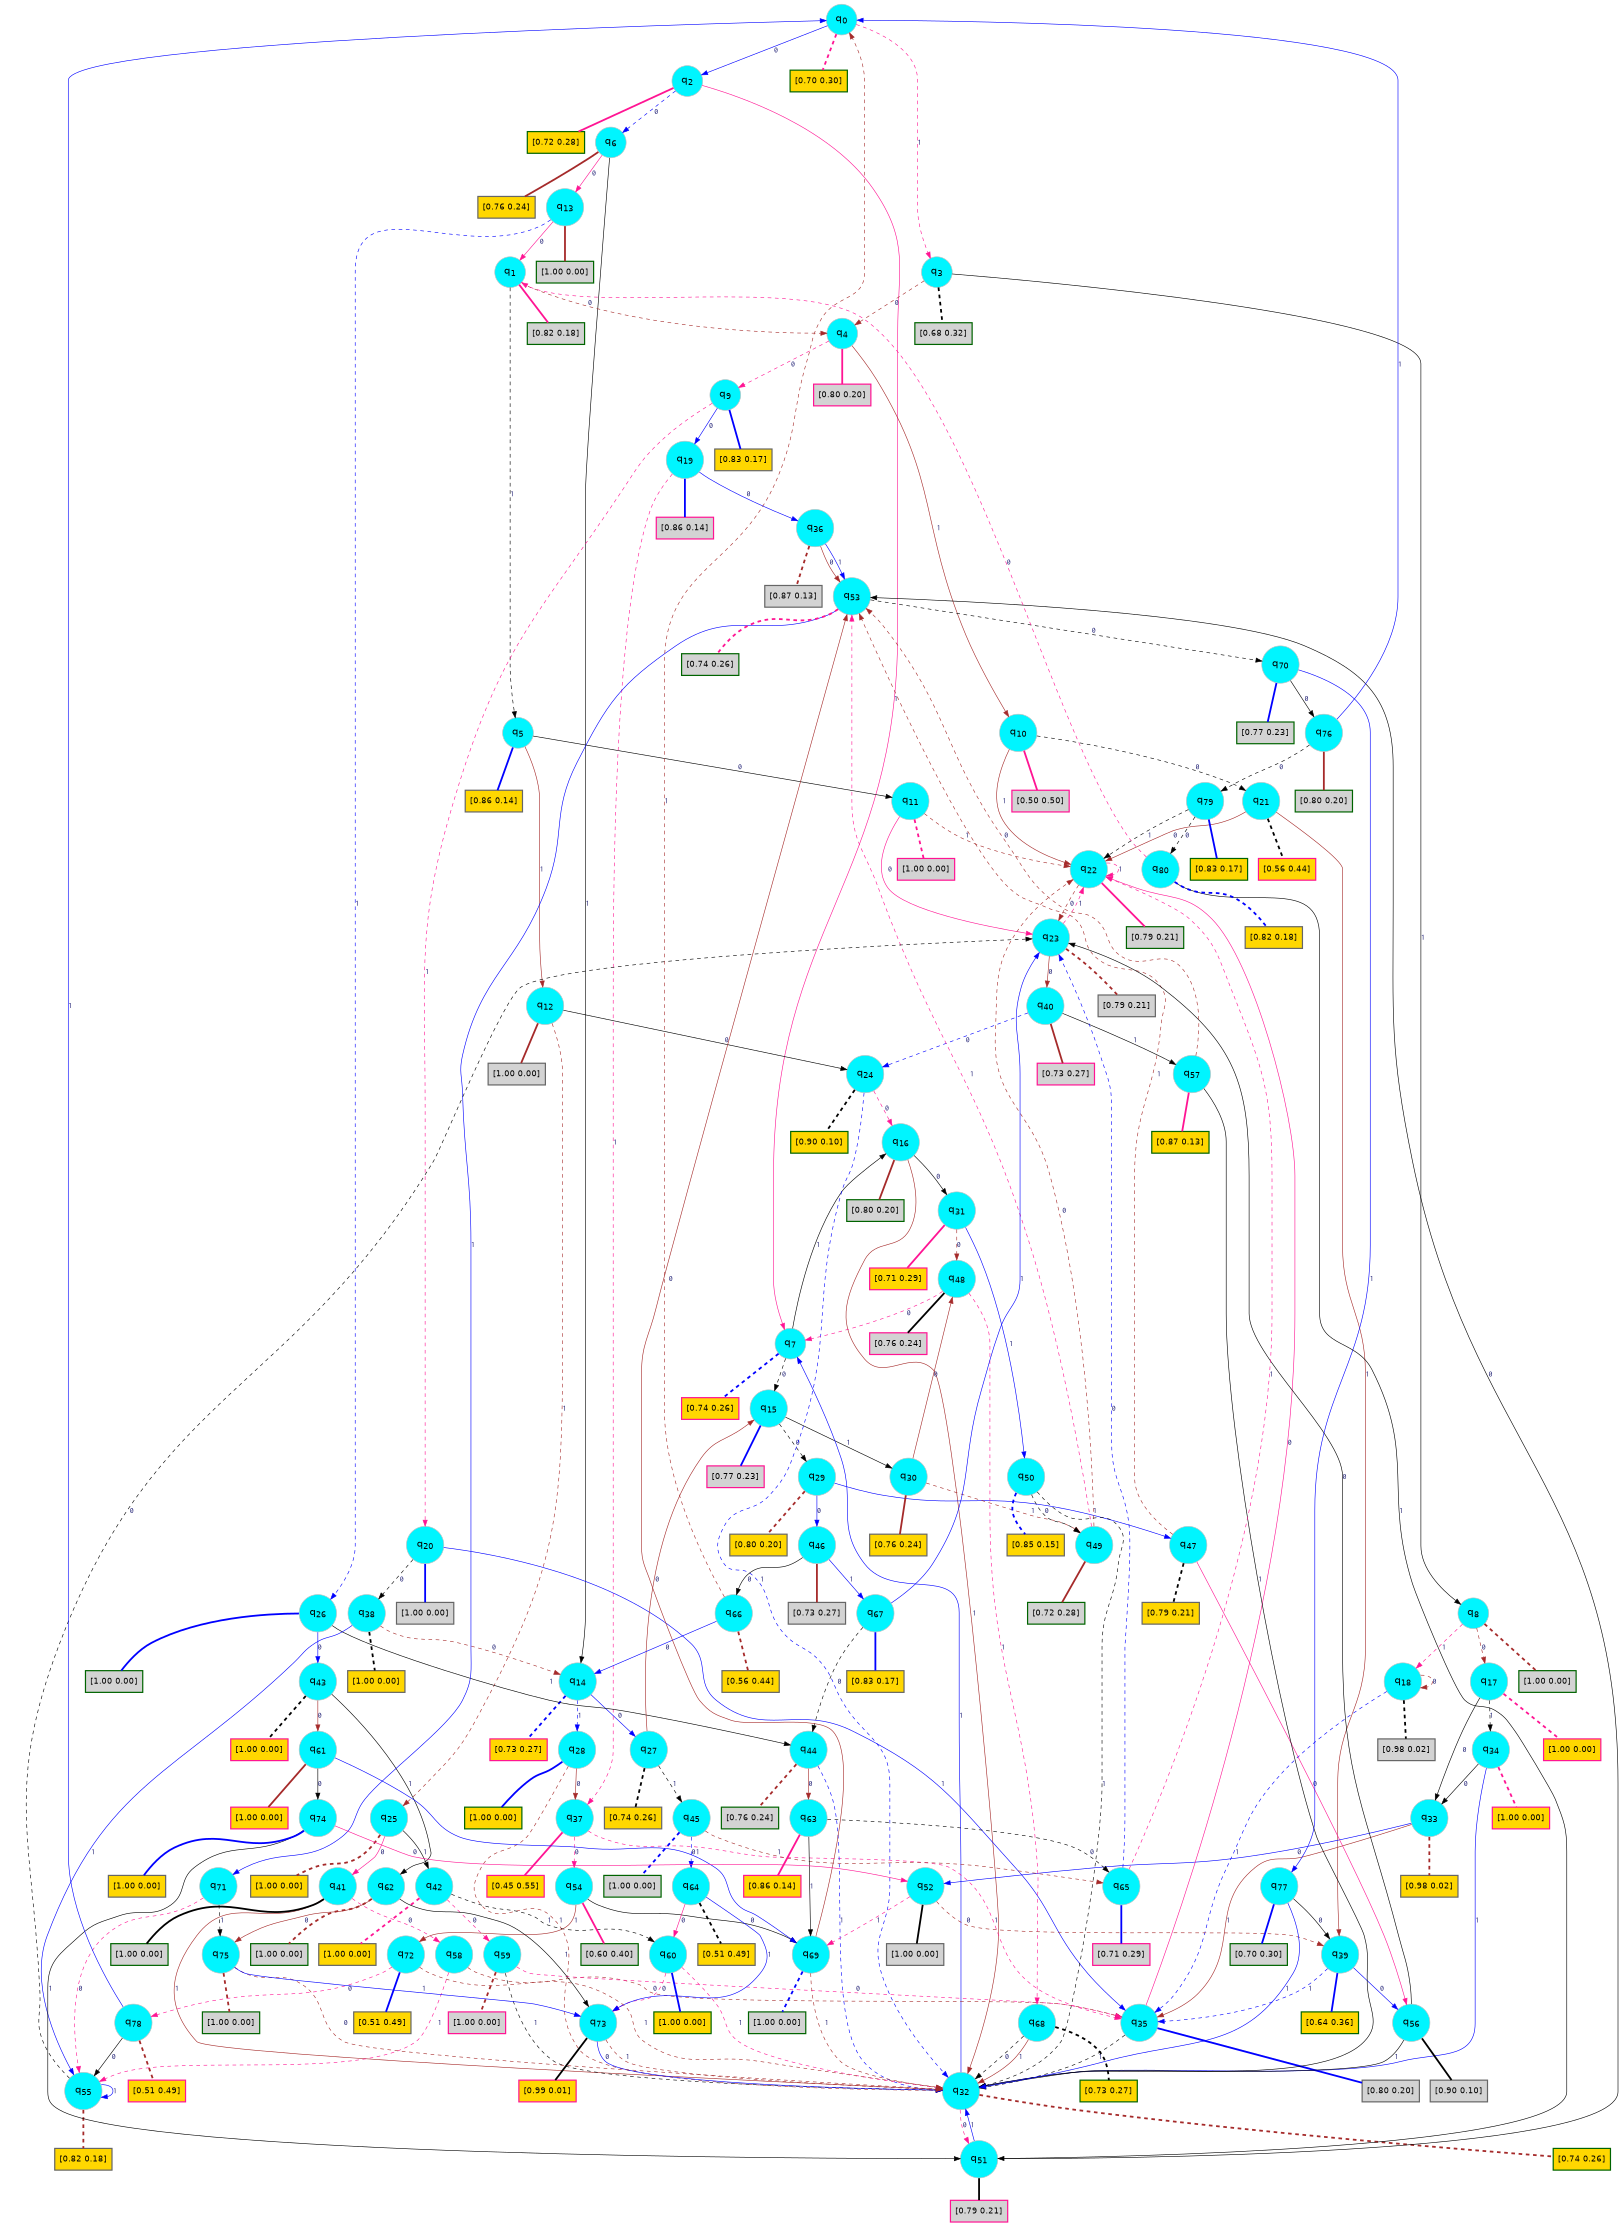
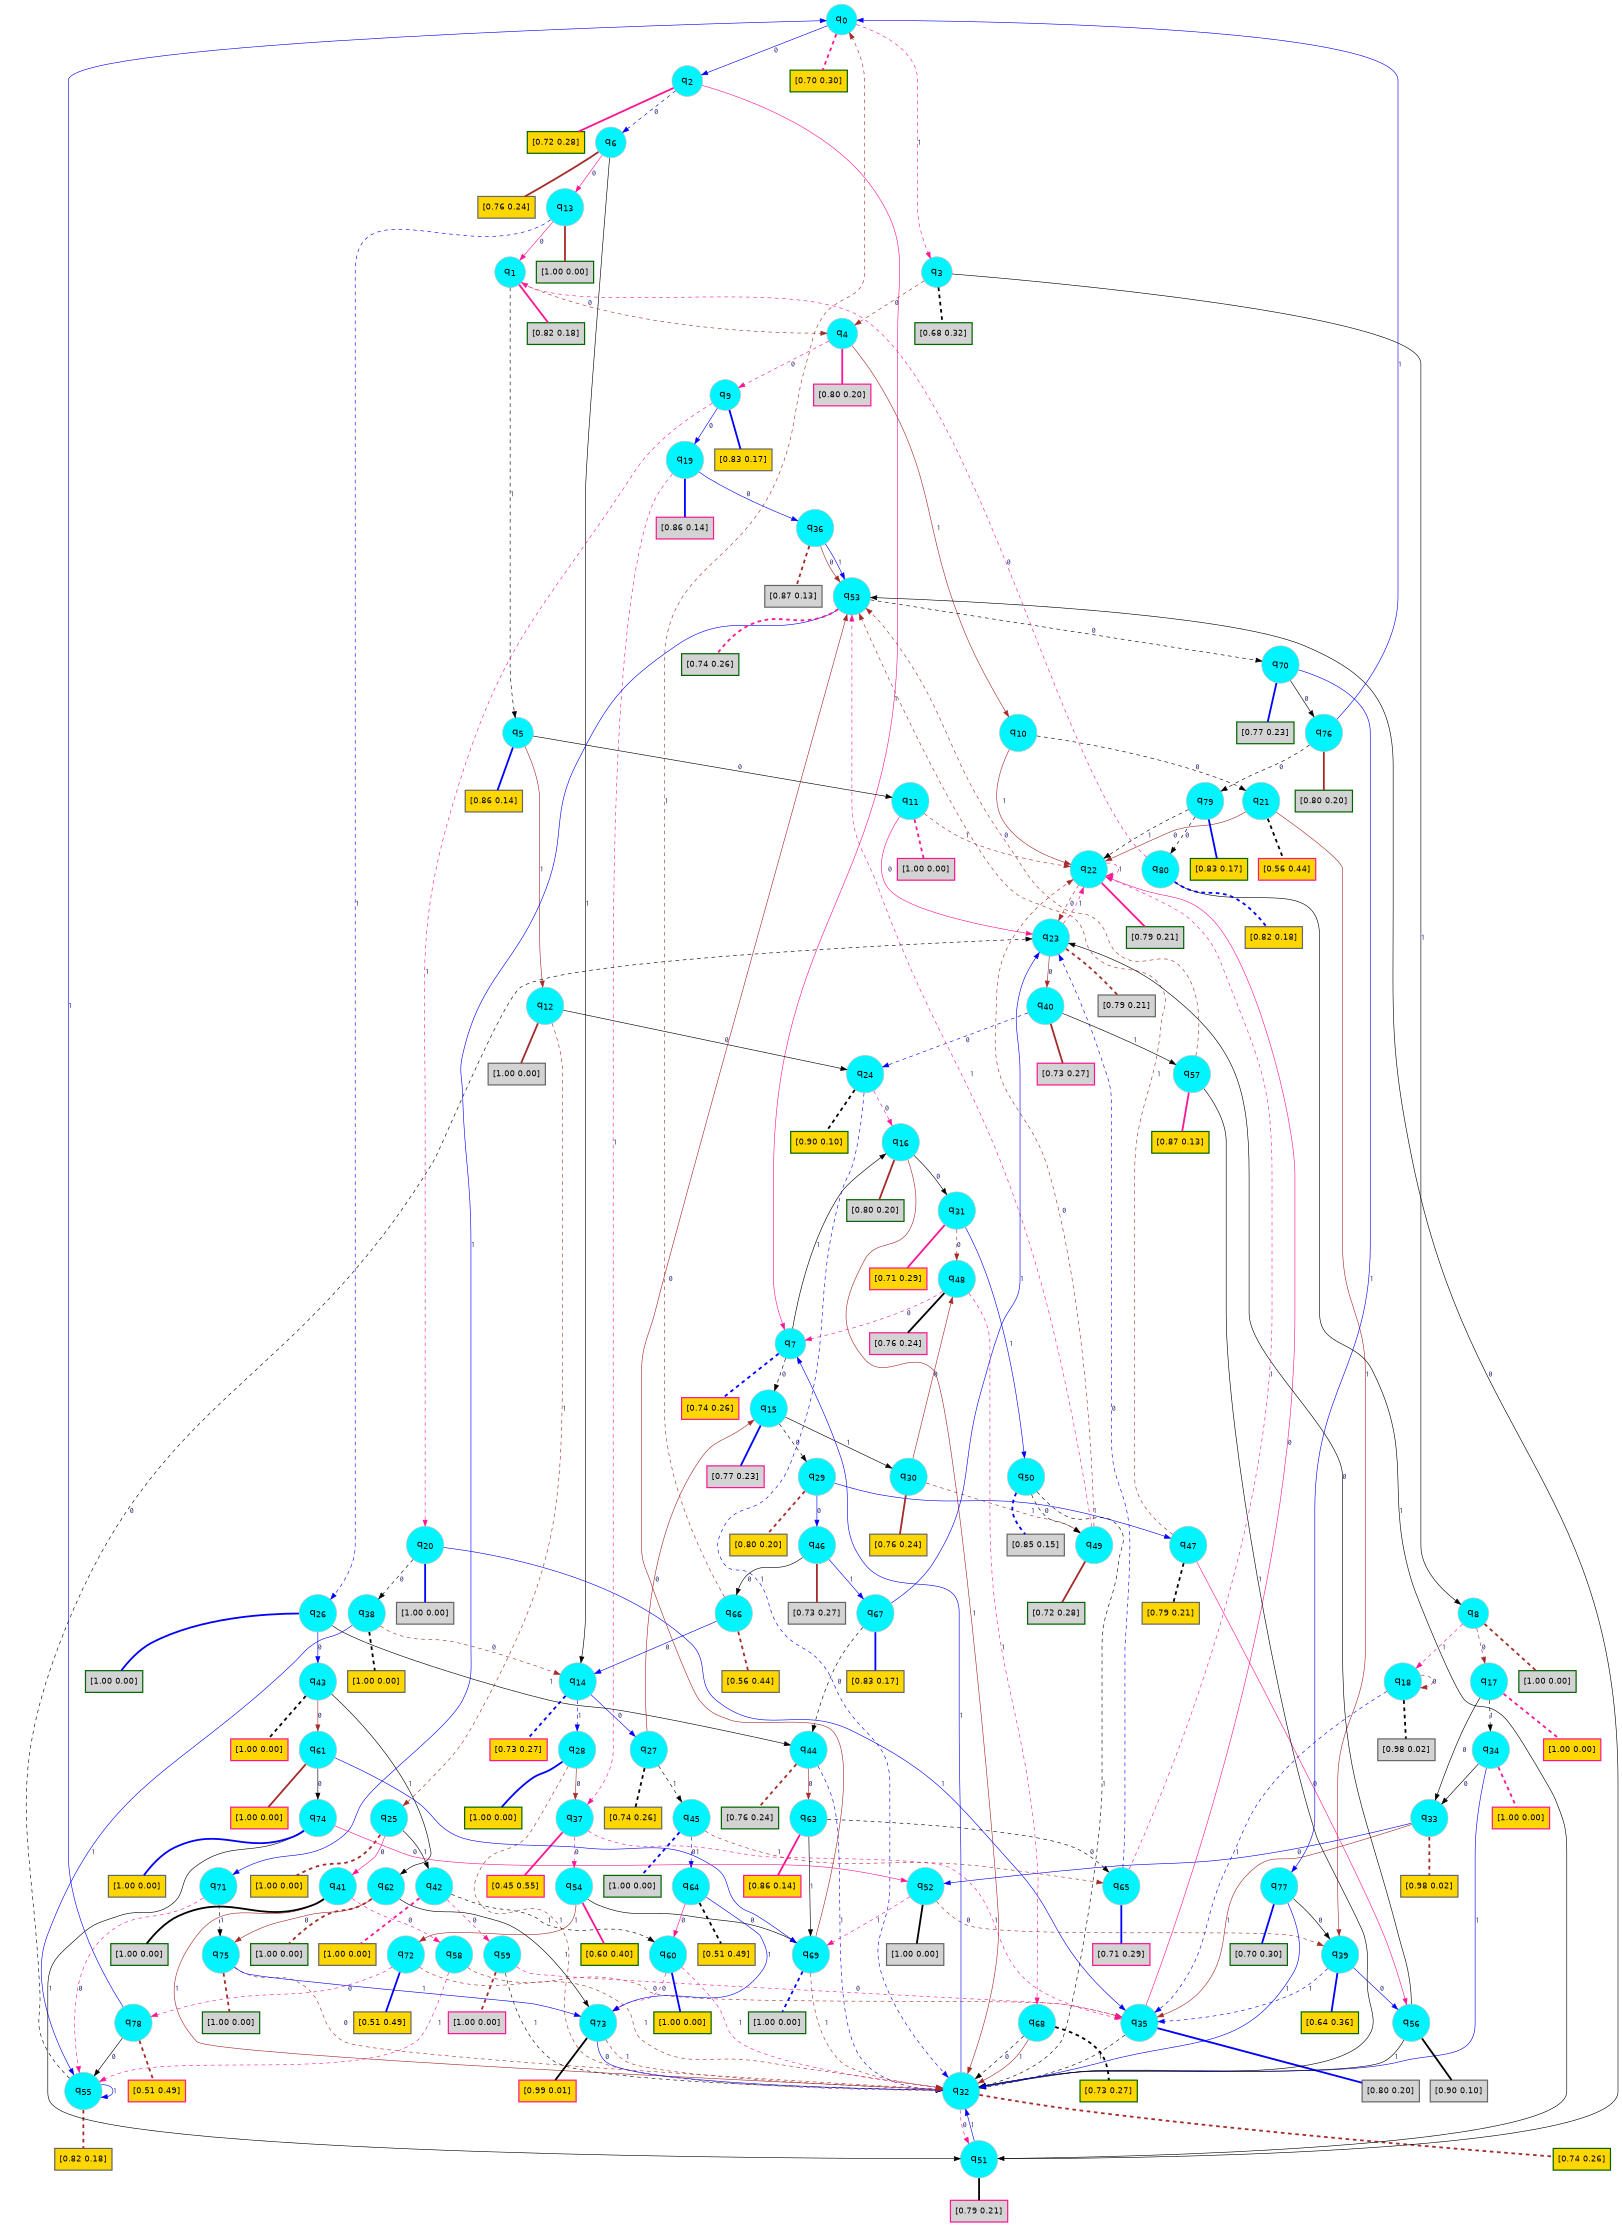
(1041, 801) -> none
(1036, 1545) -> (1036, 1545)
(610, 1955) -> (610, 1955)
